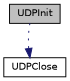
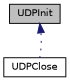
(28, 36) -> (41, 45)
